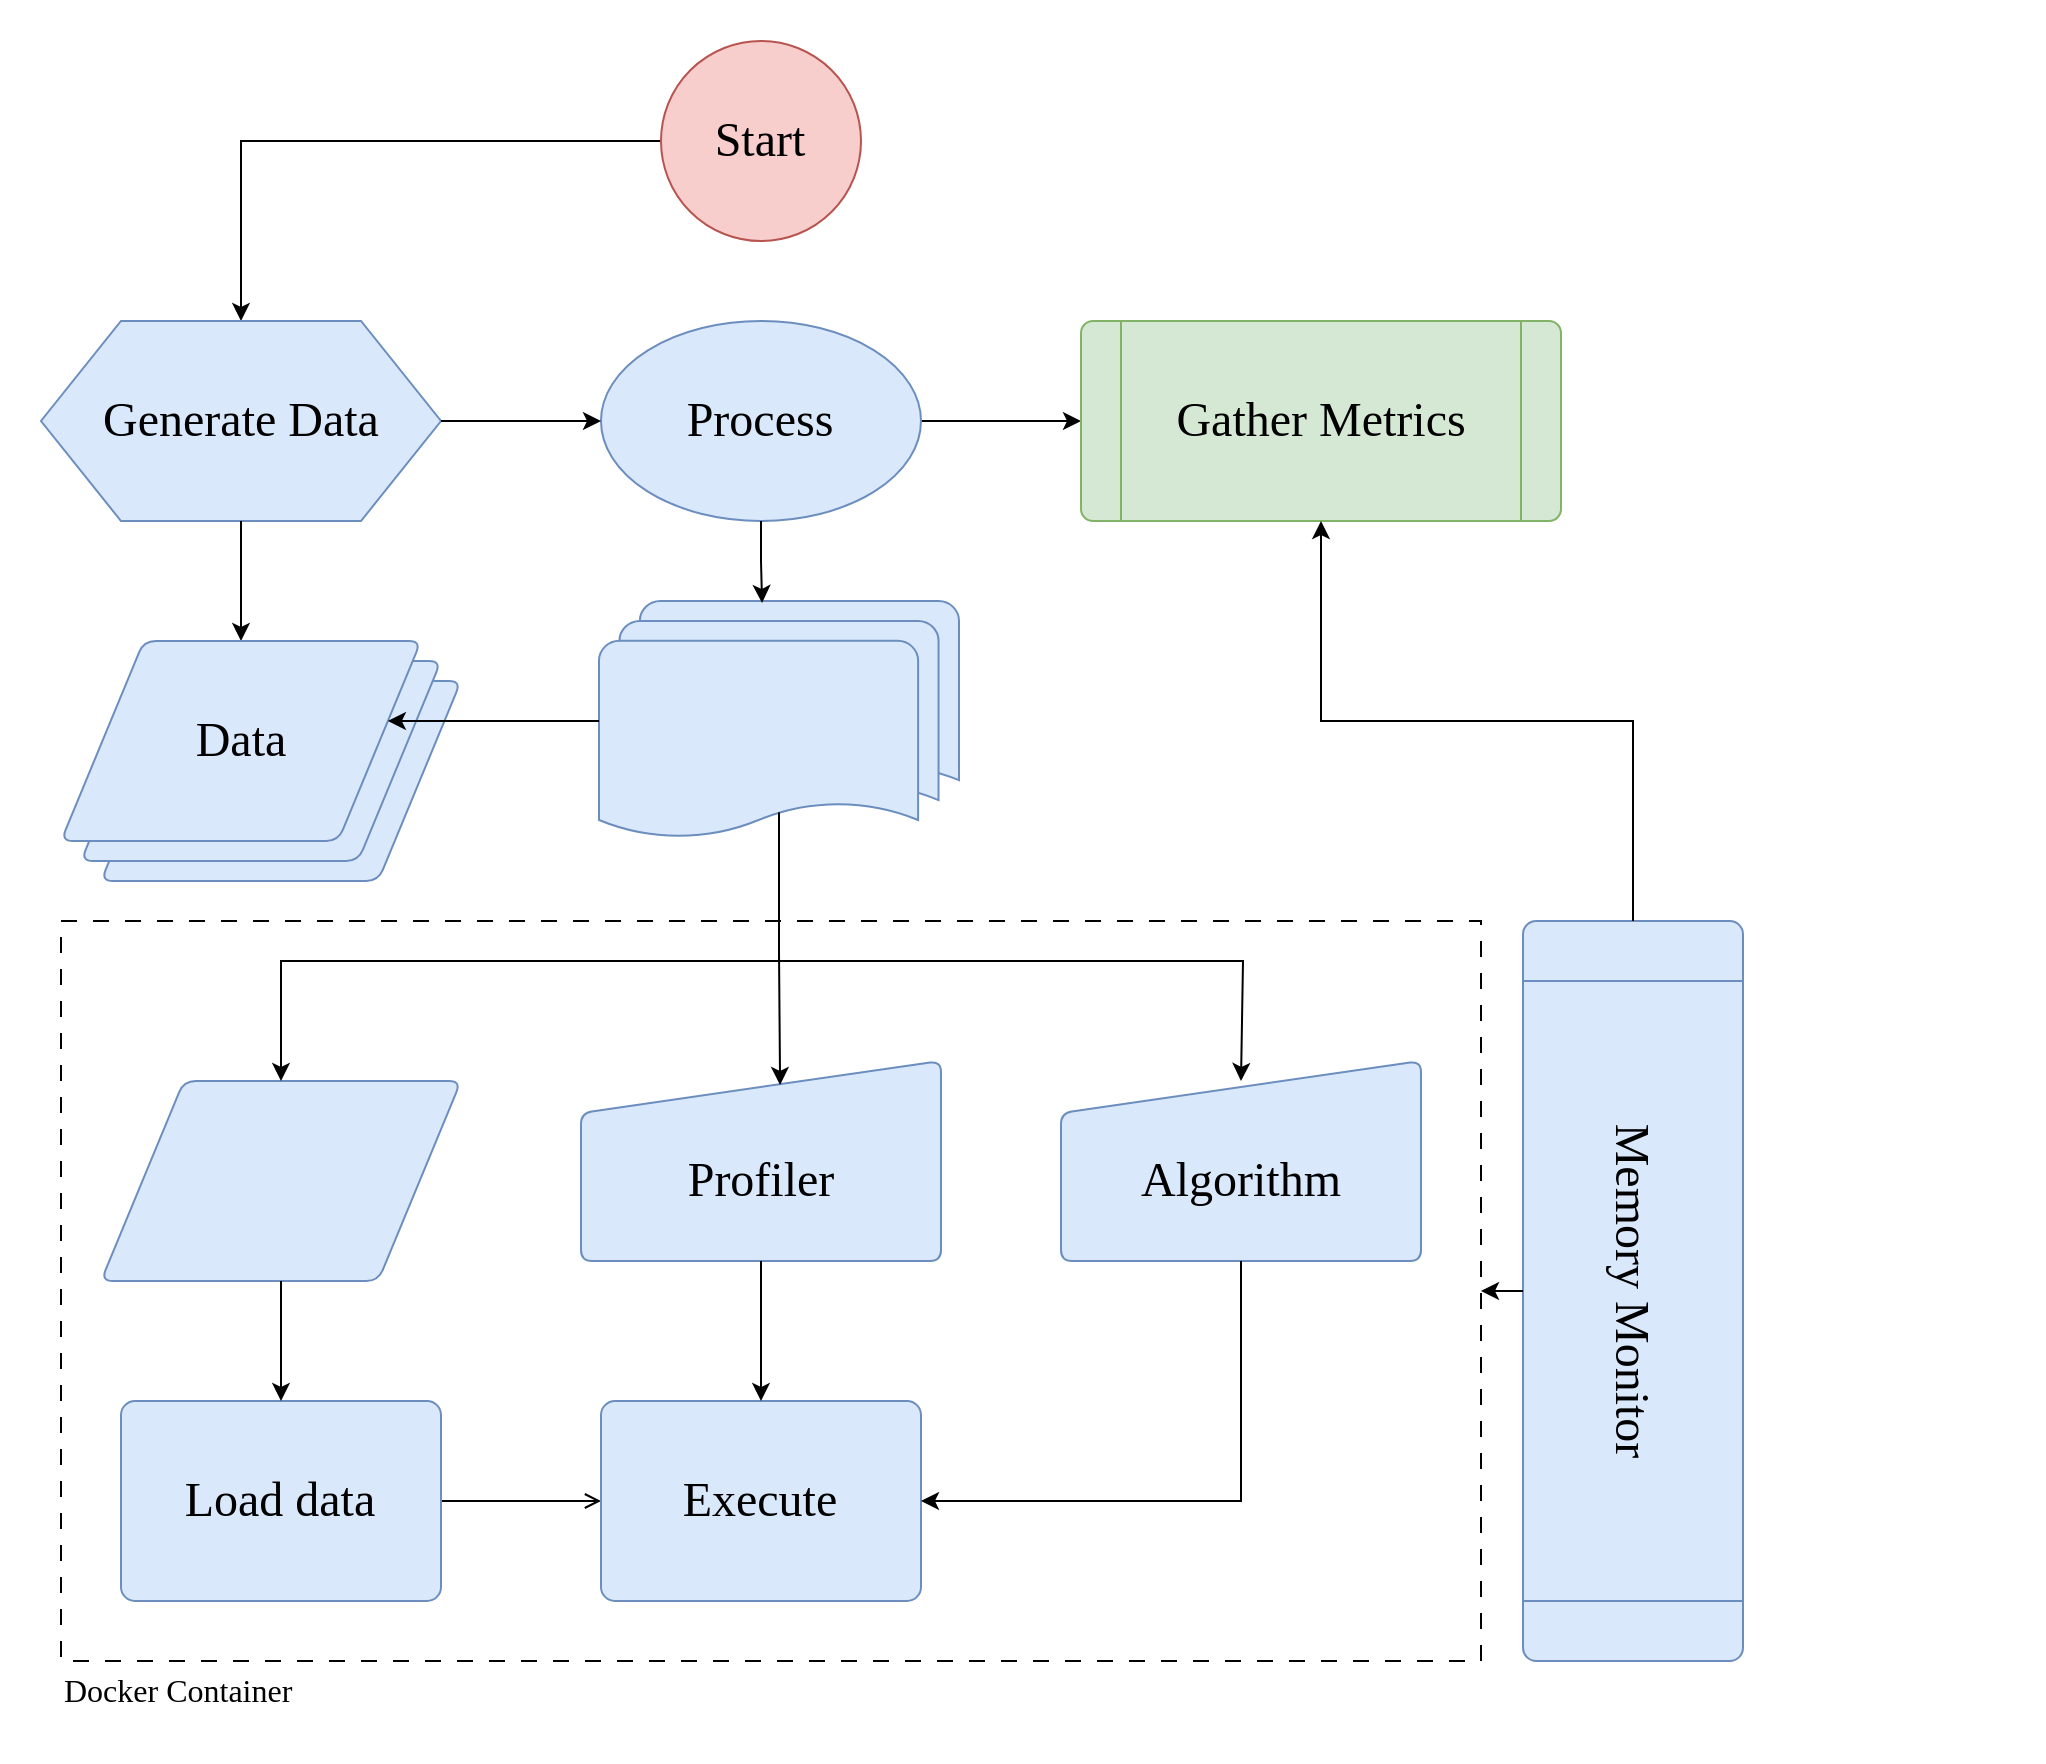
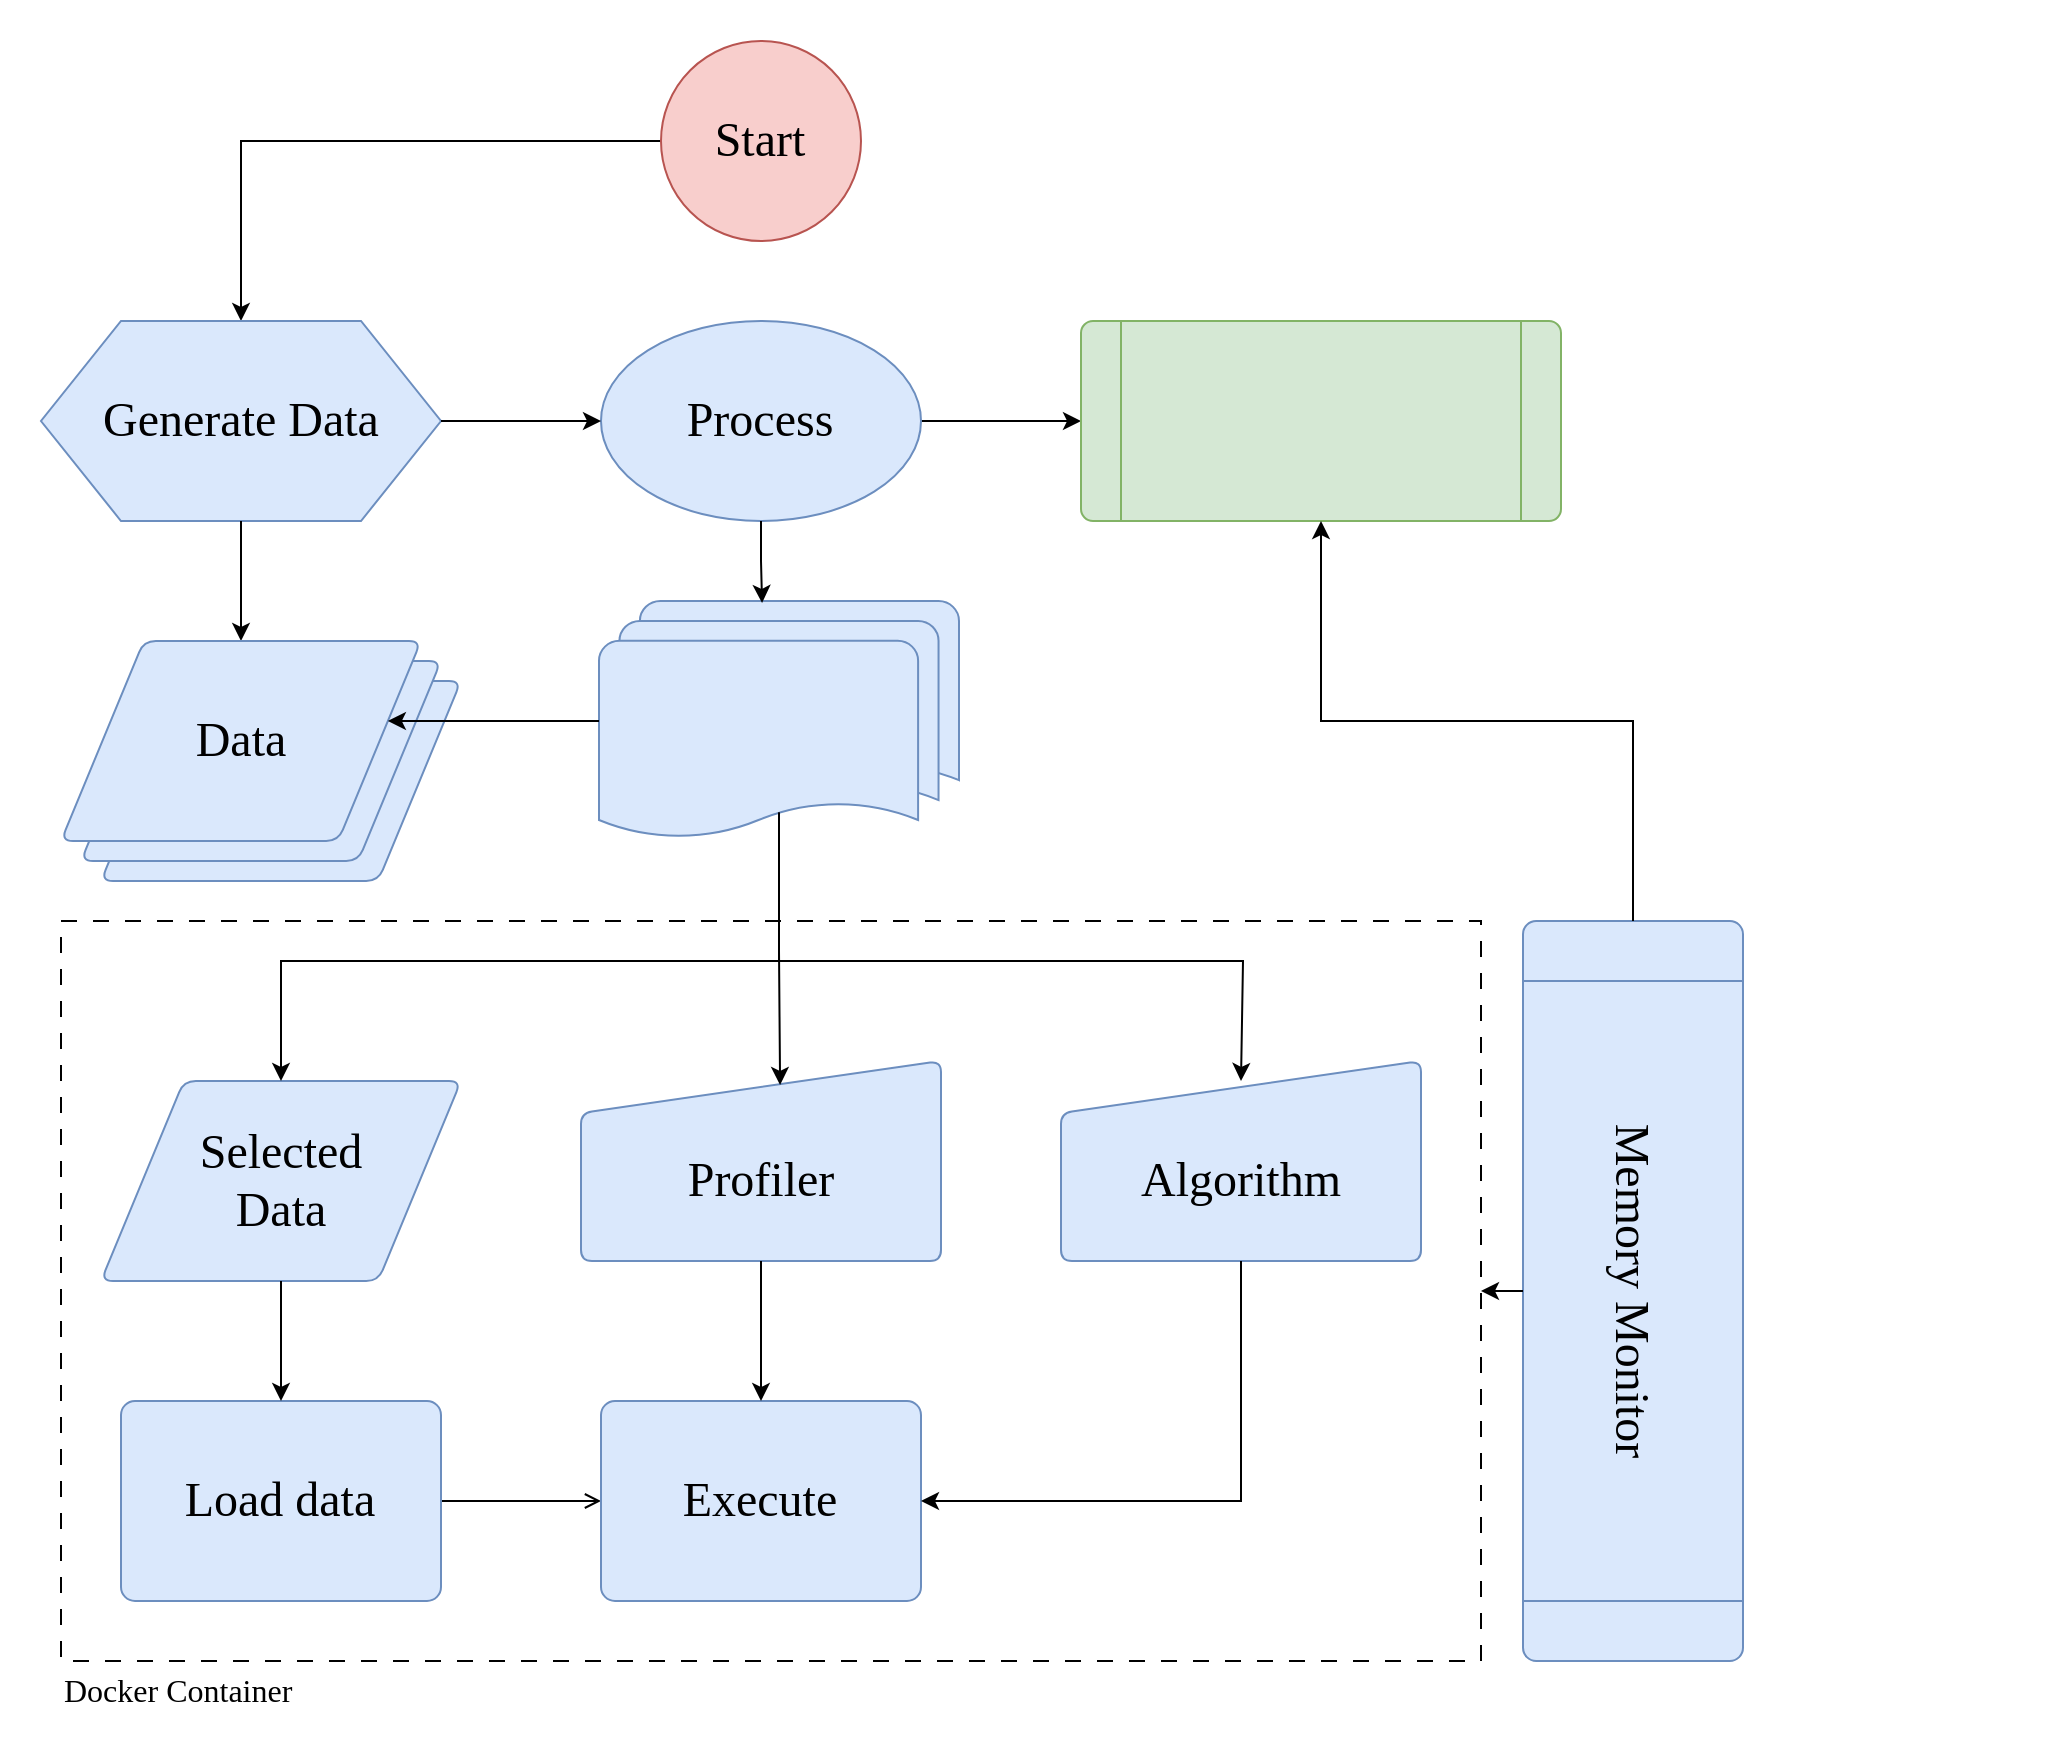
(1321, 421) -> none
none -> (281, 1181)
